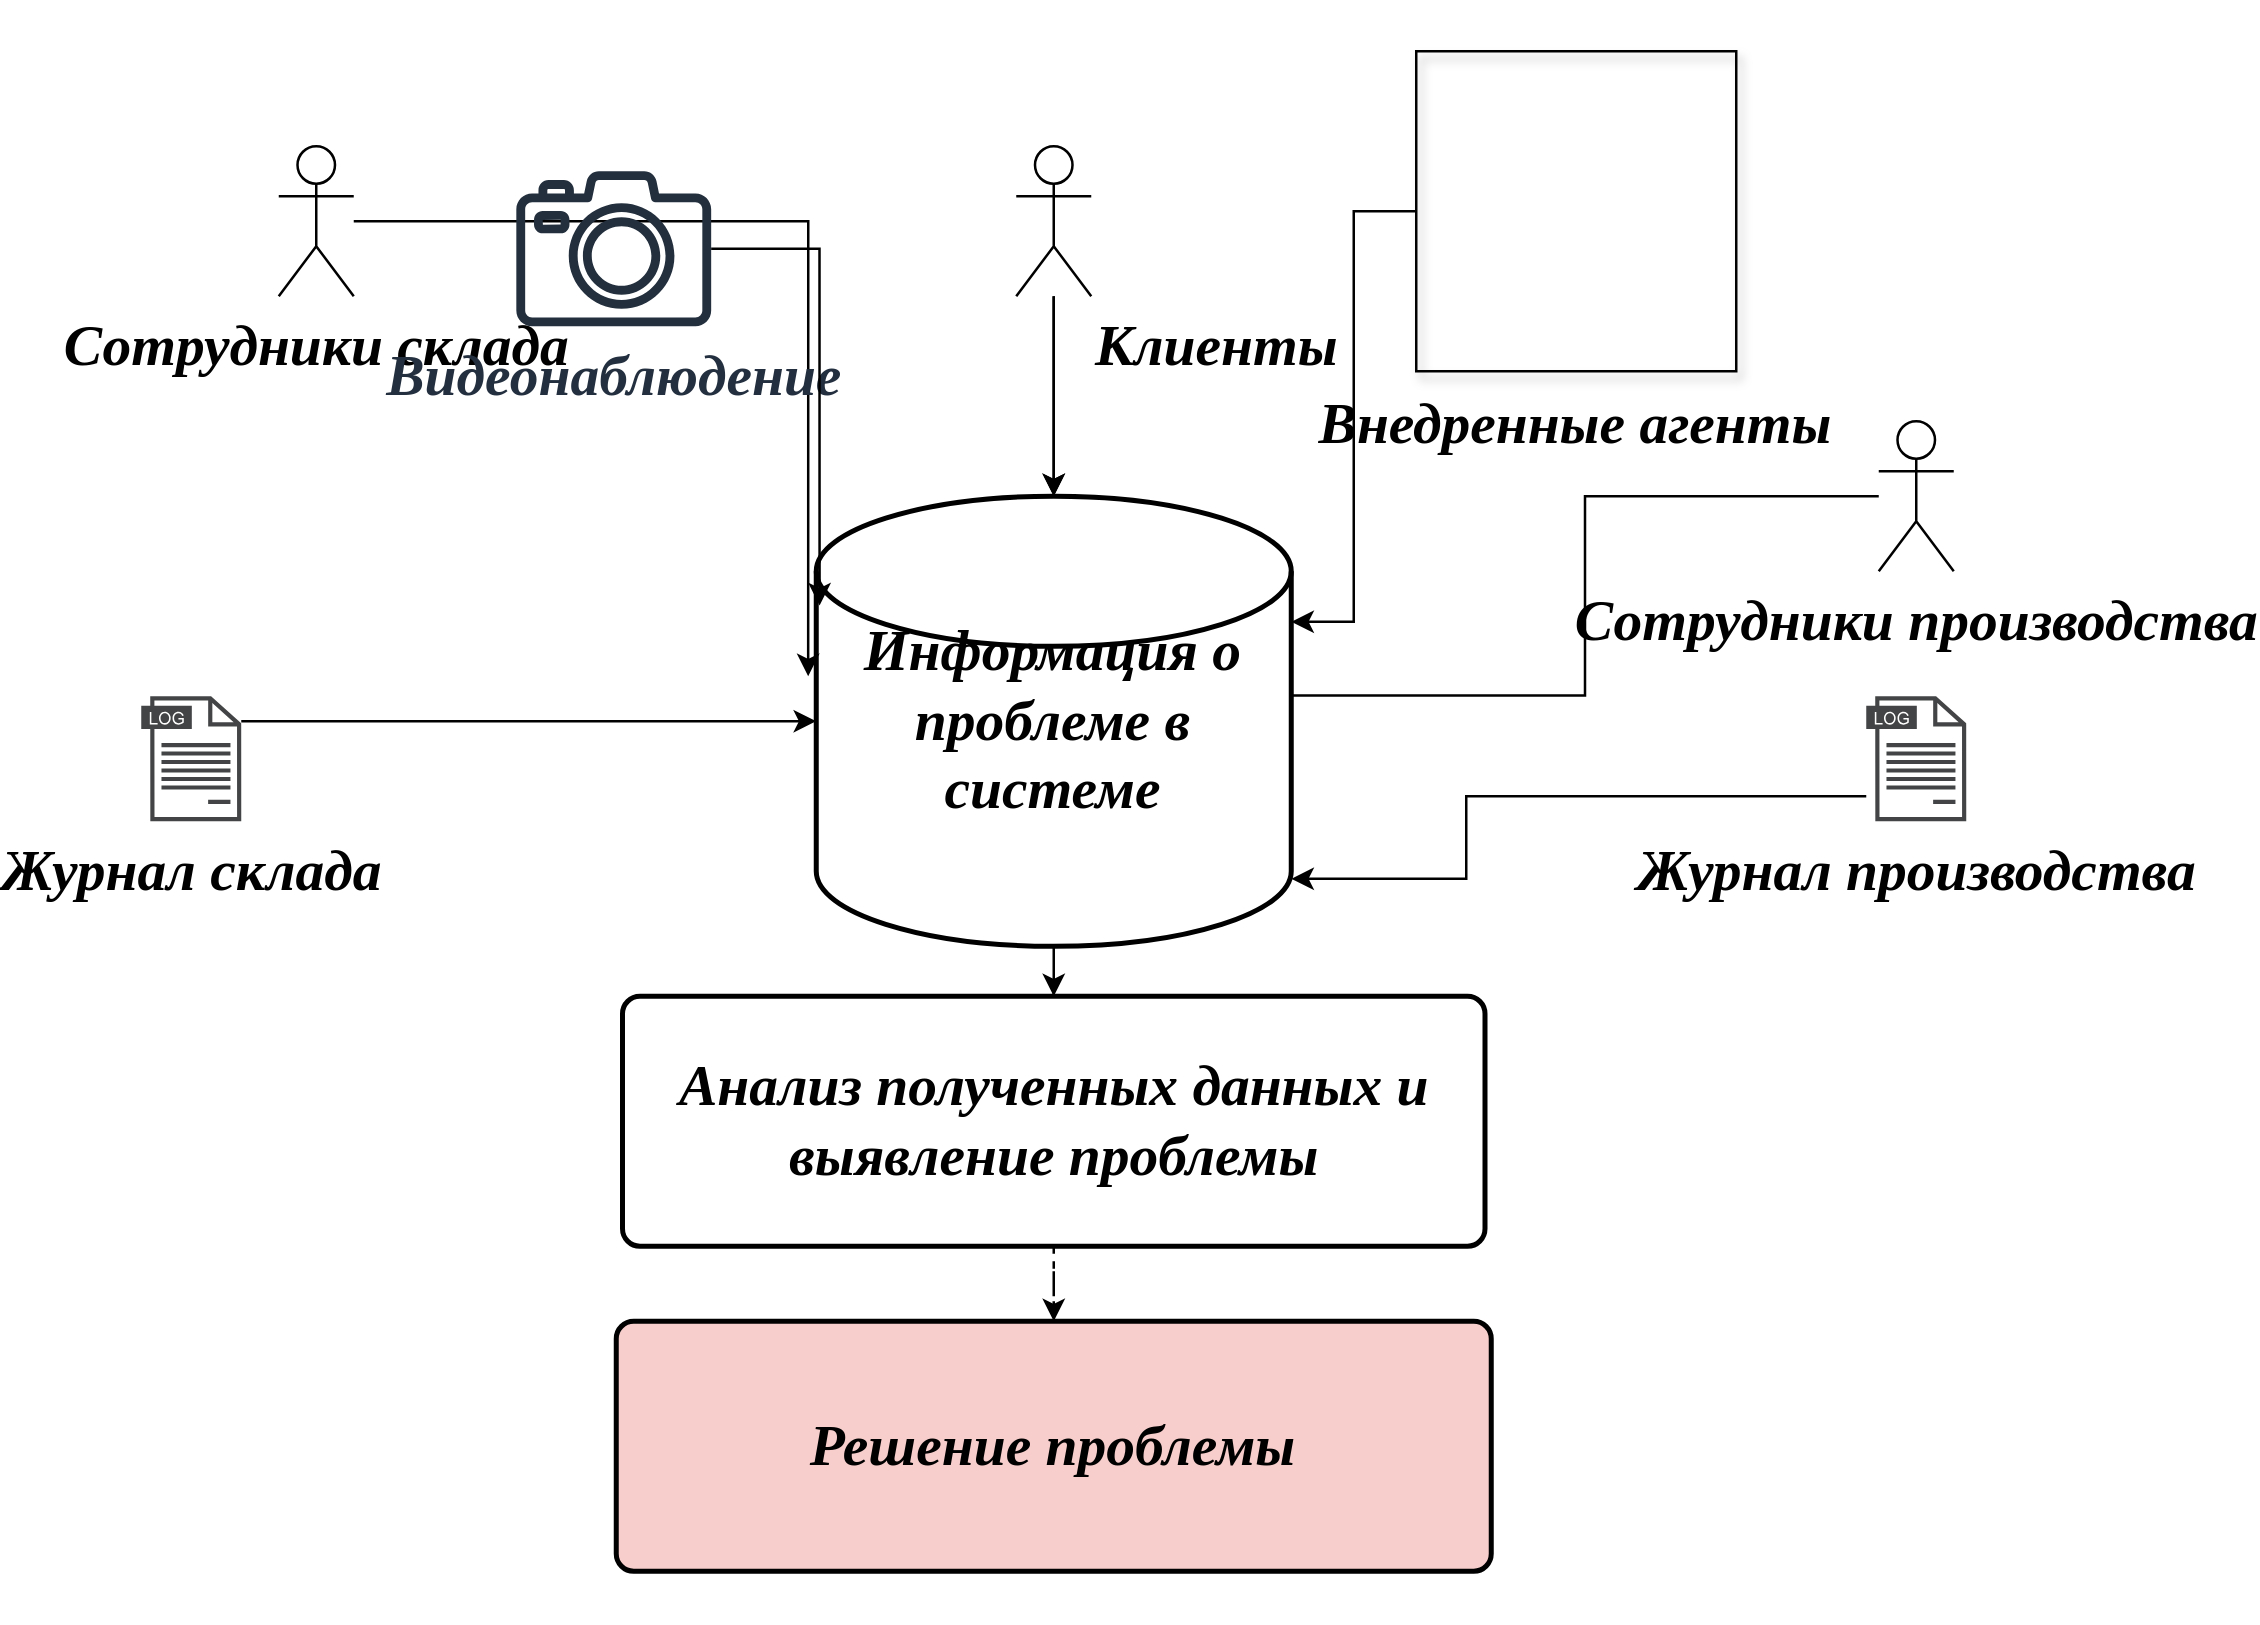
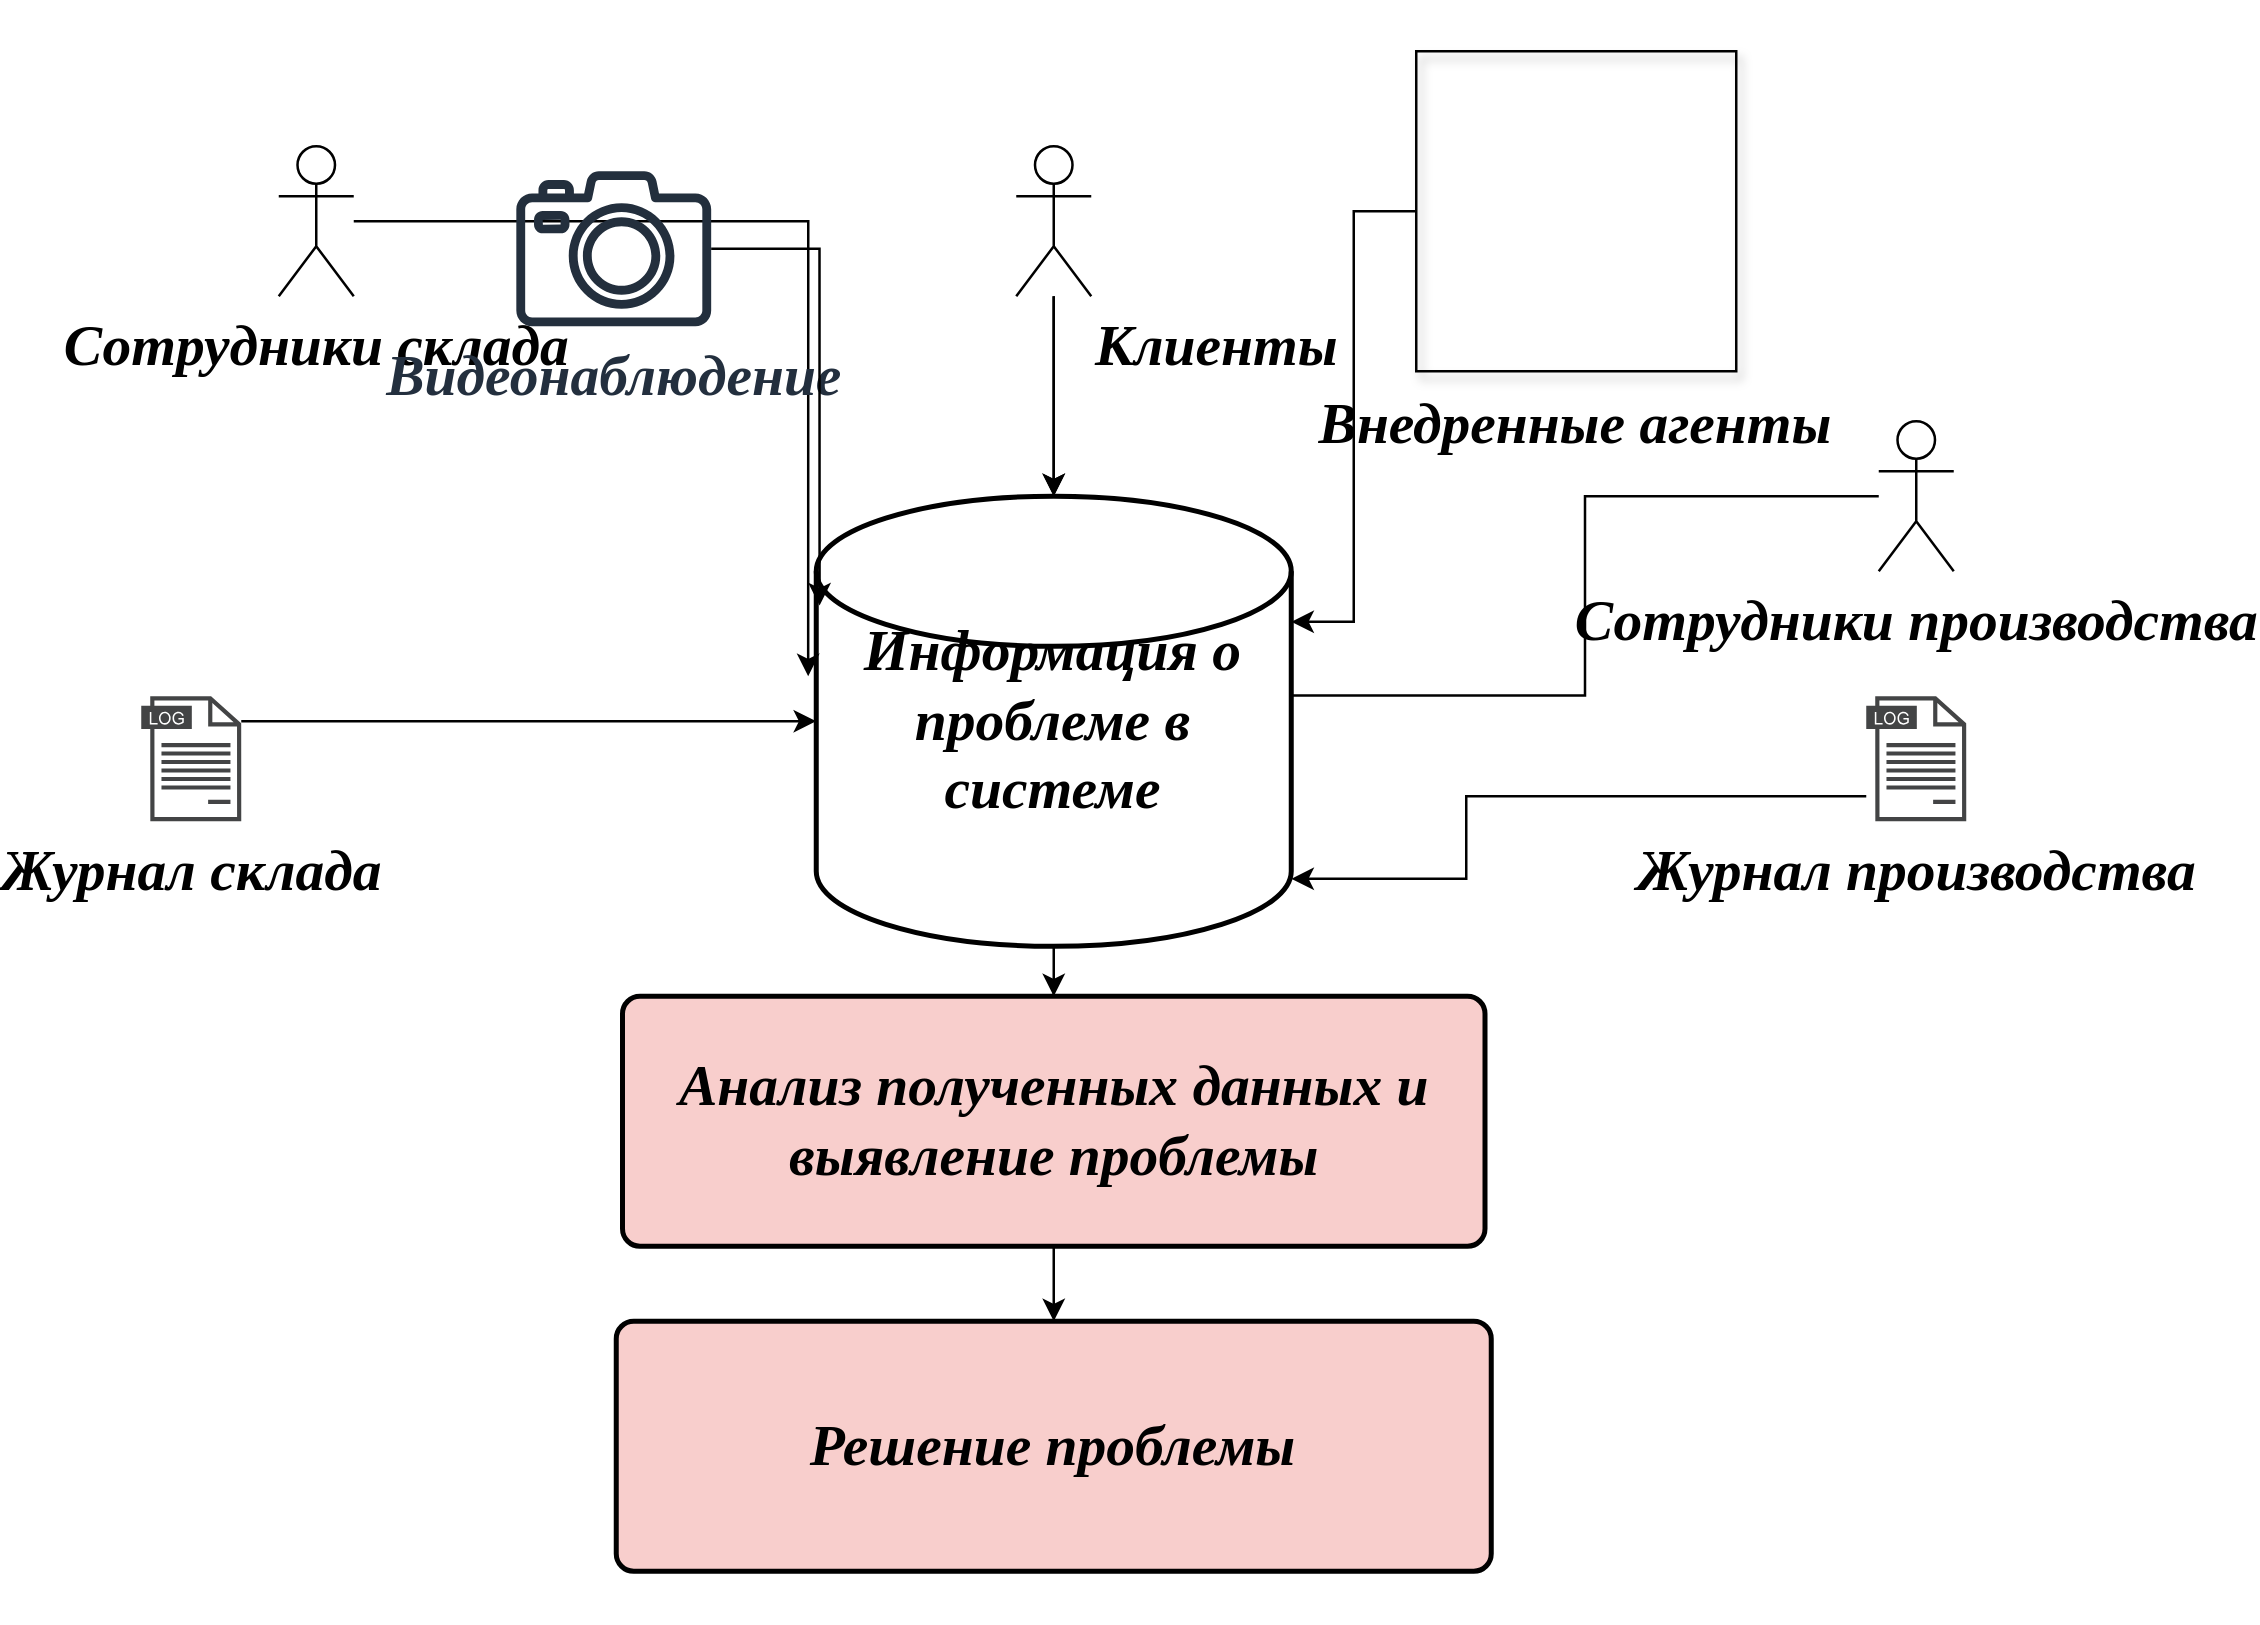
(1054, 1121) -> (1054, 1121)
(1054, 1262) -> (1054, 1262)
